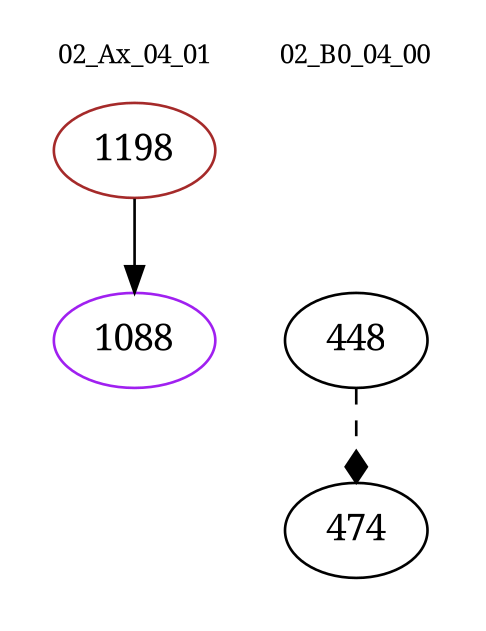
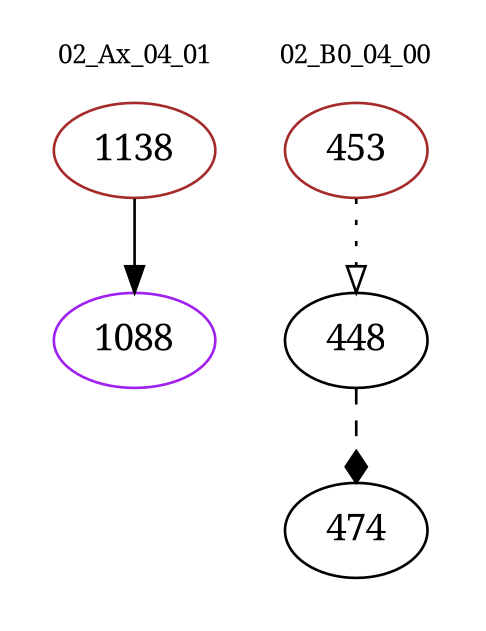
(135, 150) -> (135, 150)
none -> (356, 150)
